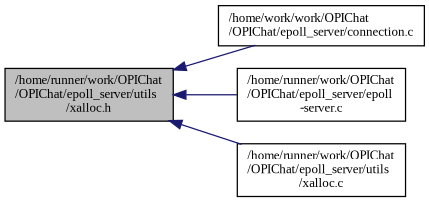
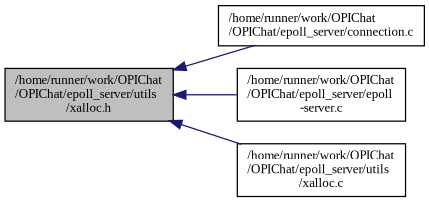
(321, 26) -> (321, 26)
